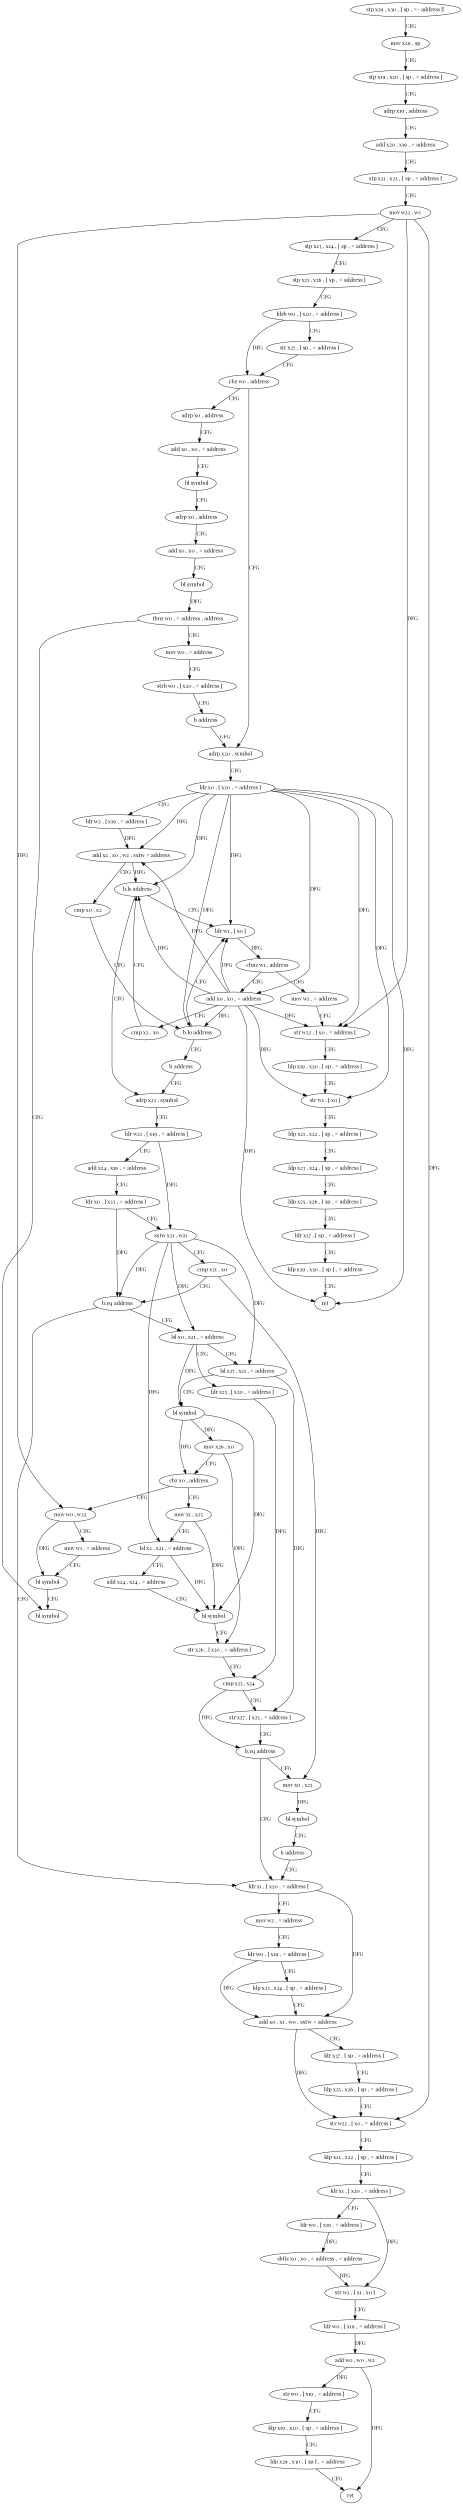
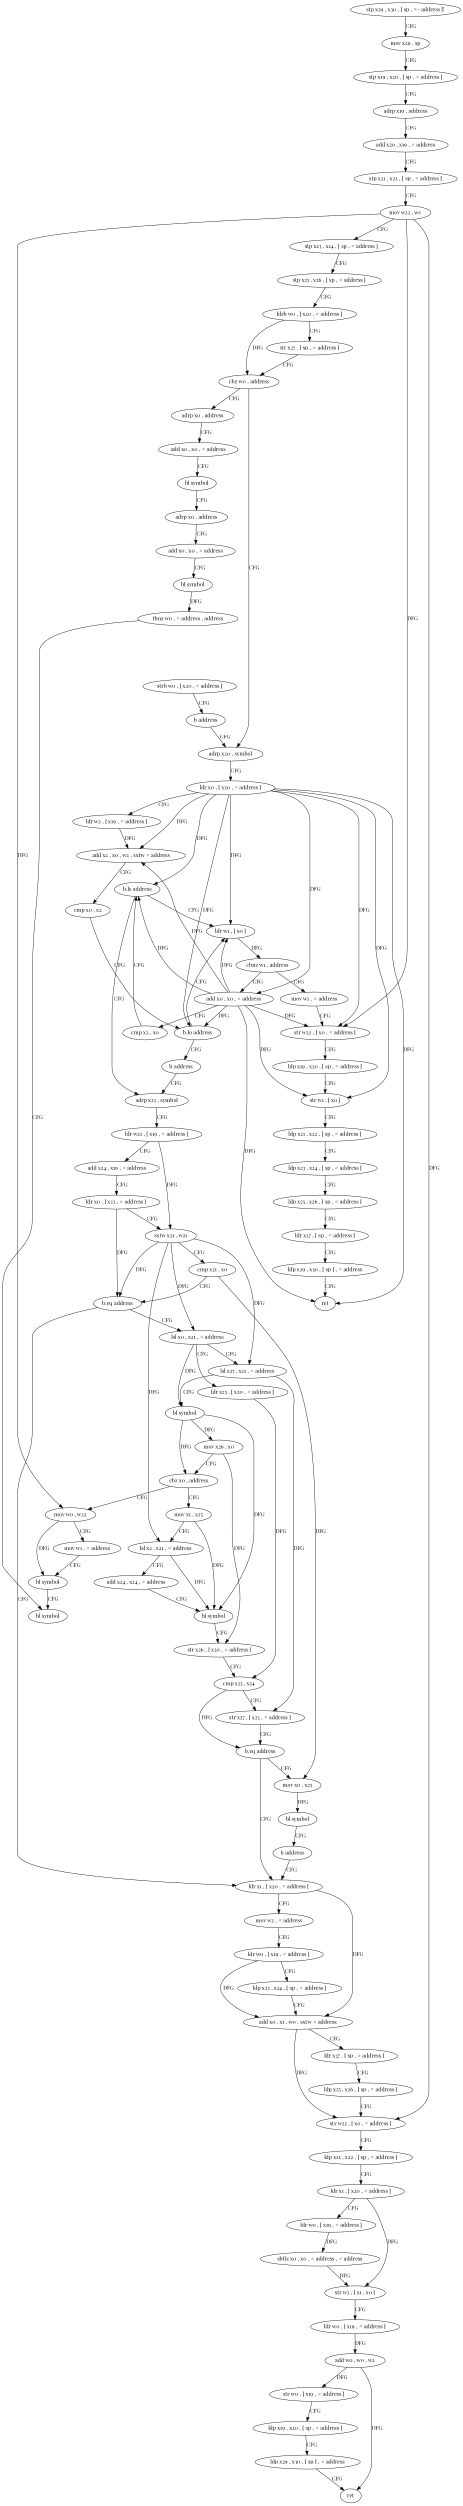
(189, 653) -> none
(134, 871) -> none
